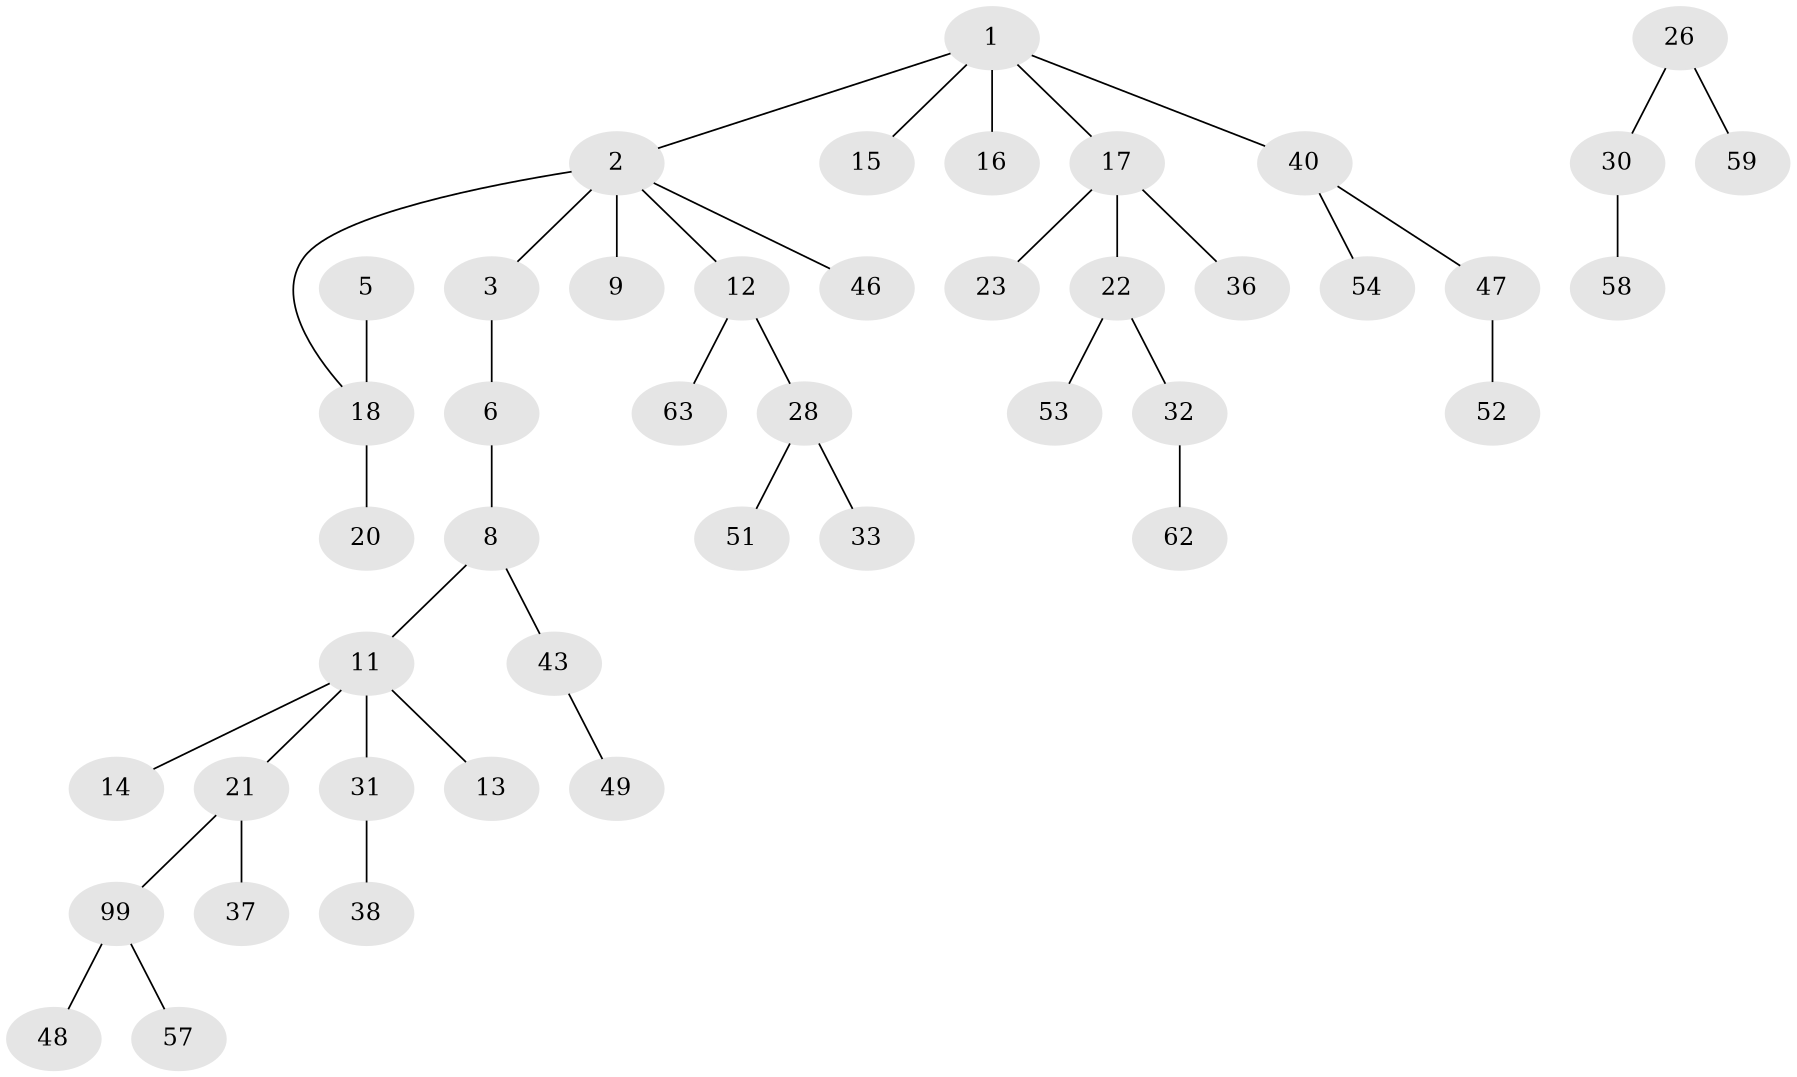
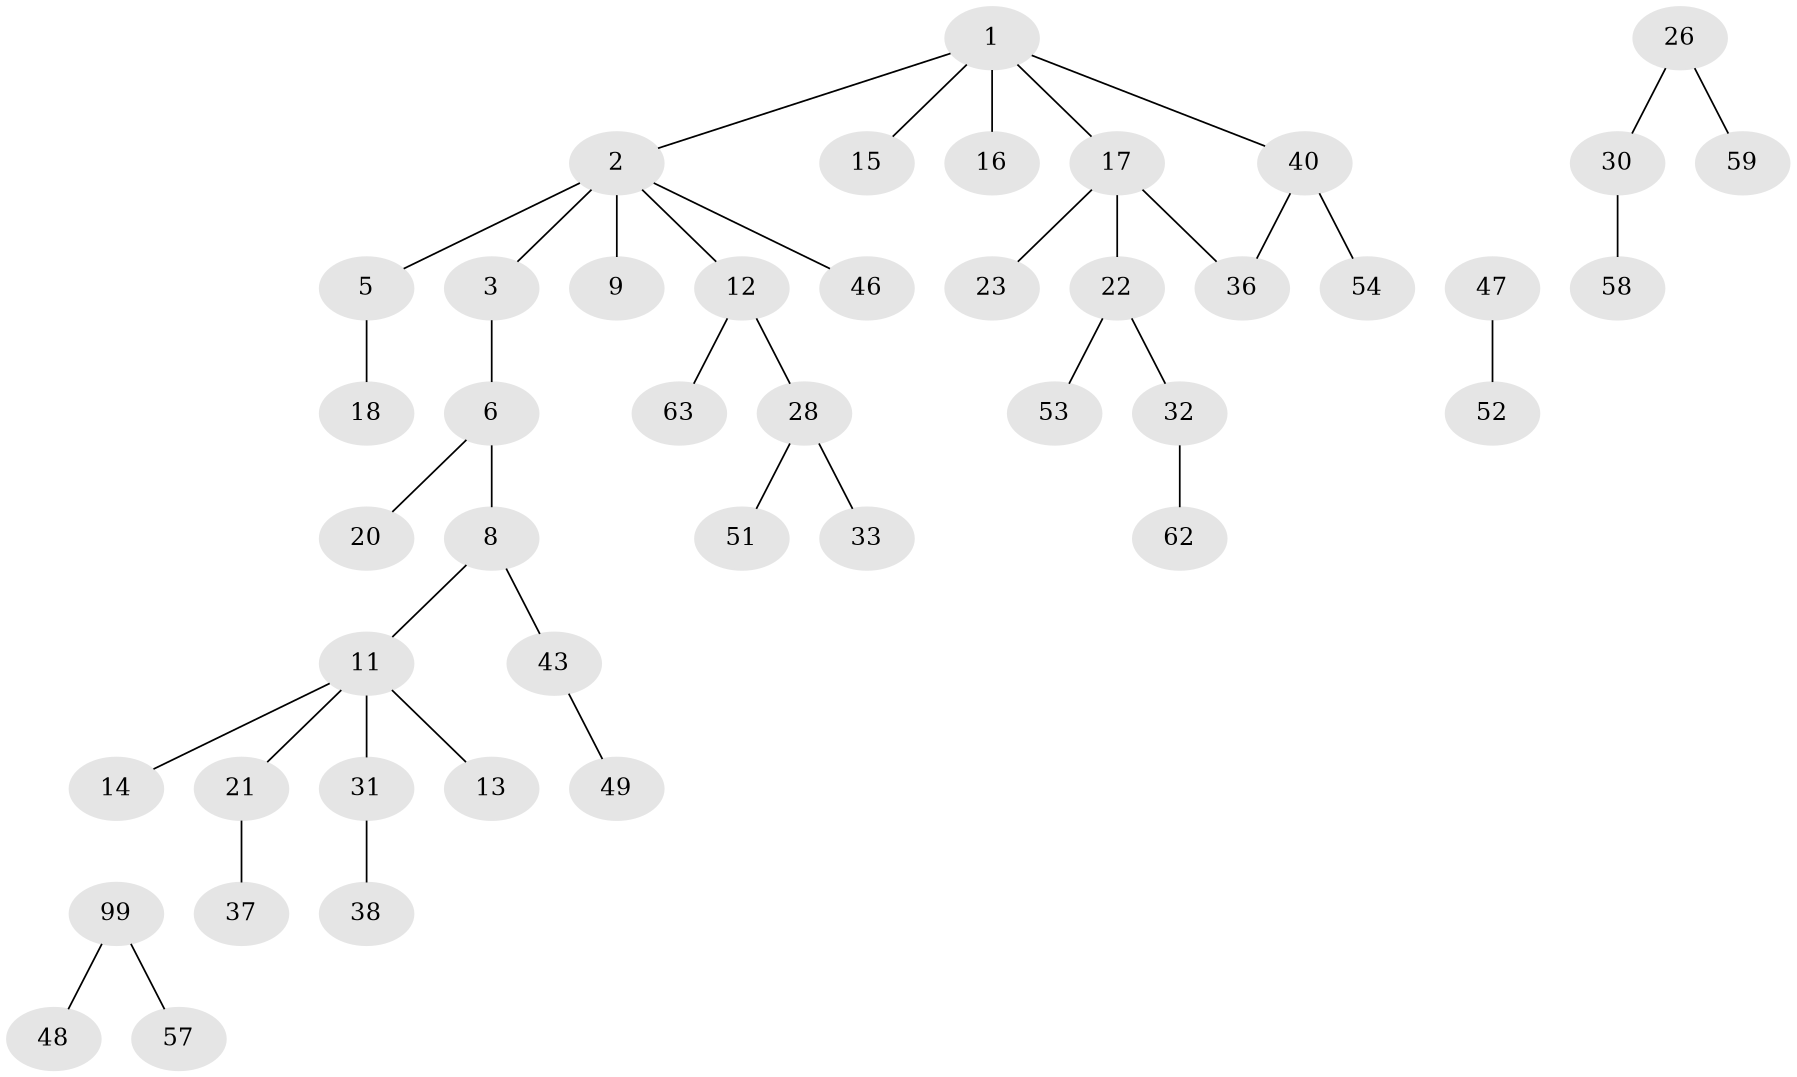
(363, 222) -> (492, 226)
(1399, 226) -> (1274, 226)
(367, 476) -> (429, 476)
(179, 851) -> none
